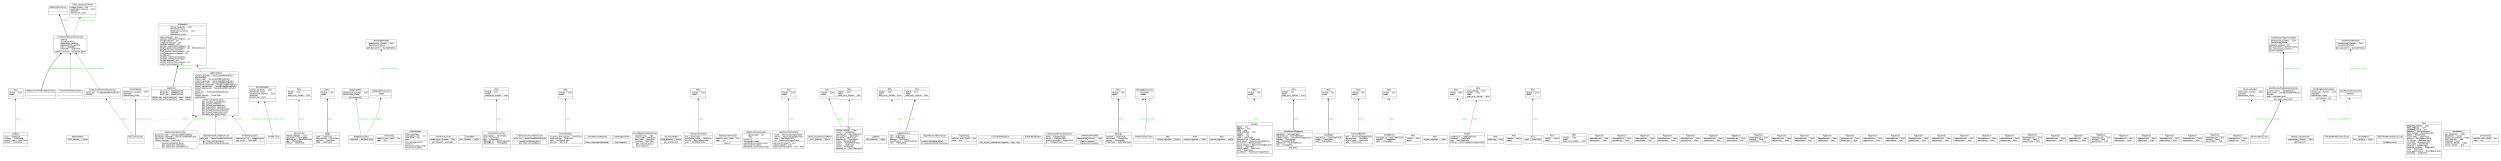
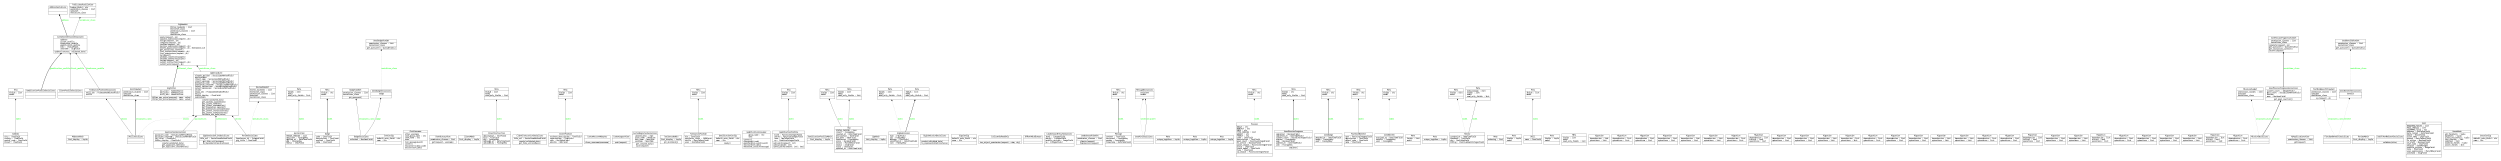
(68, 47) -> (69, 47)
(274, 140) -> none
